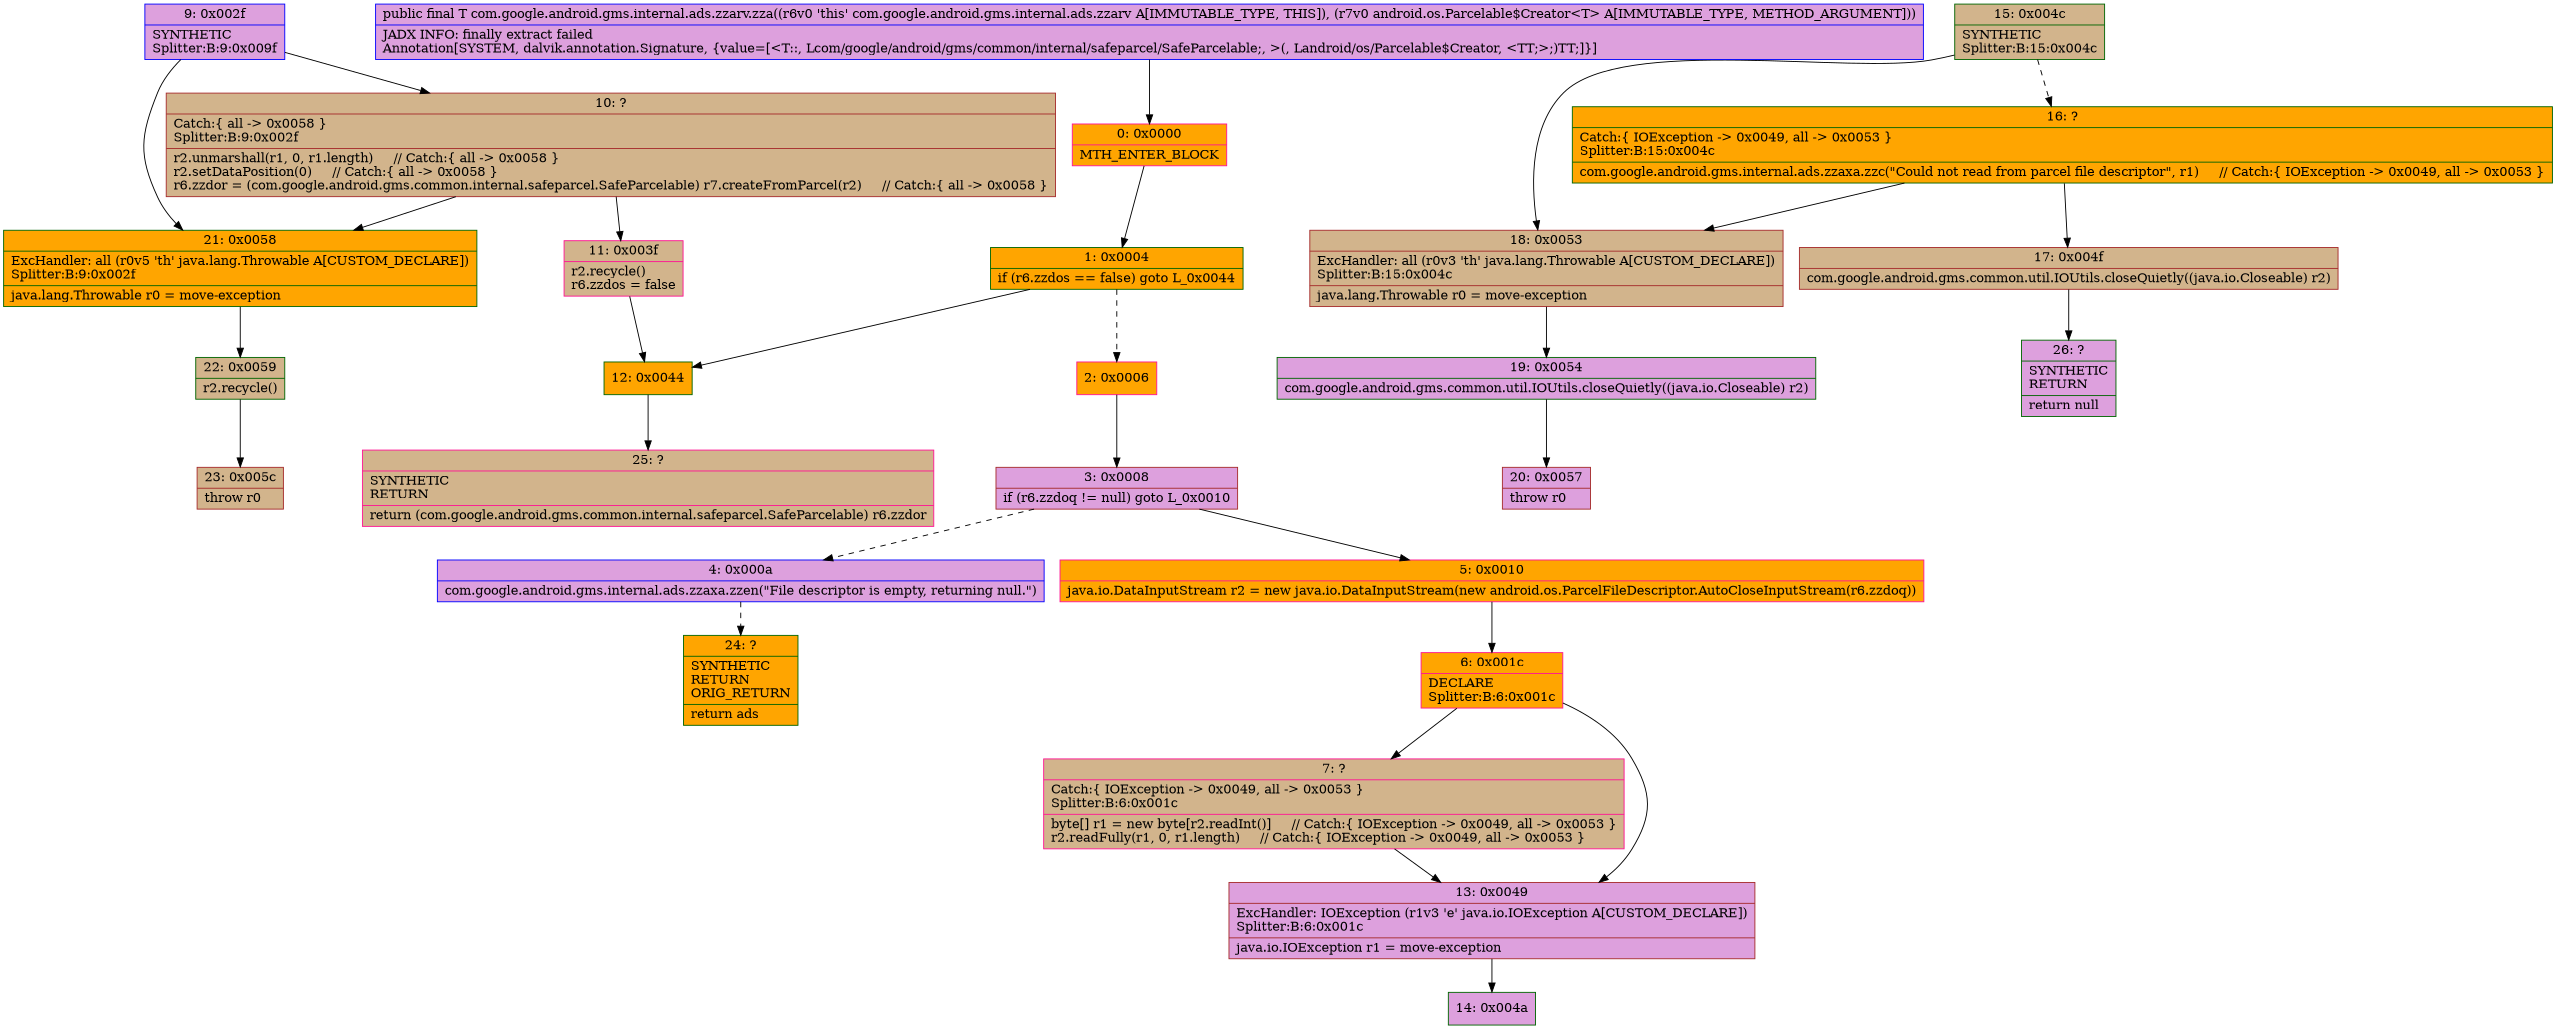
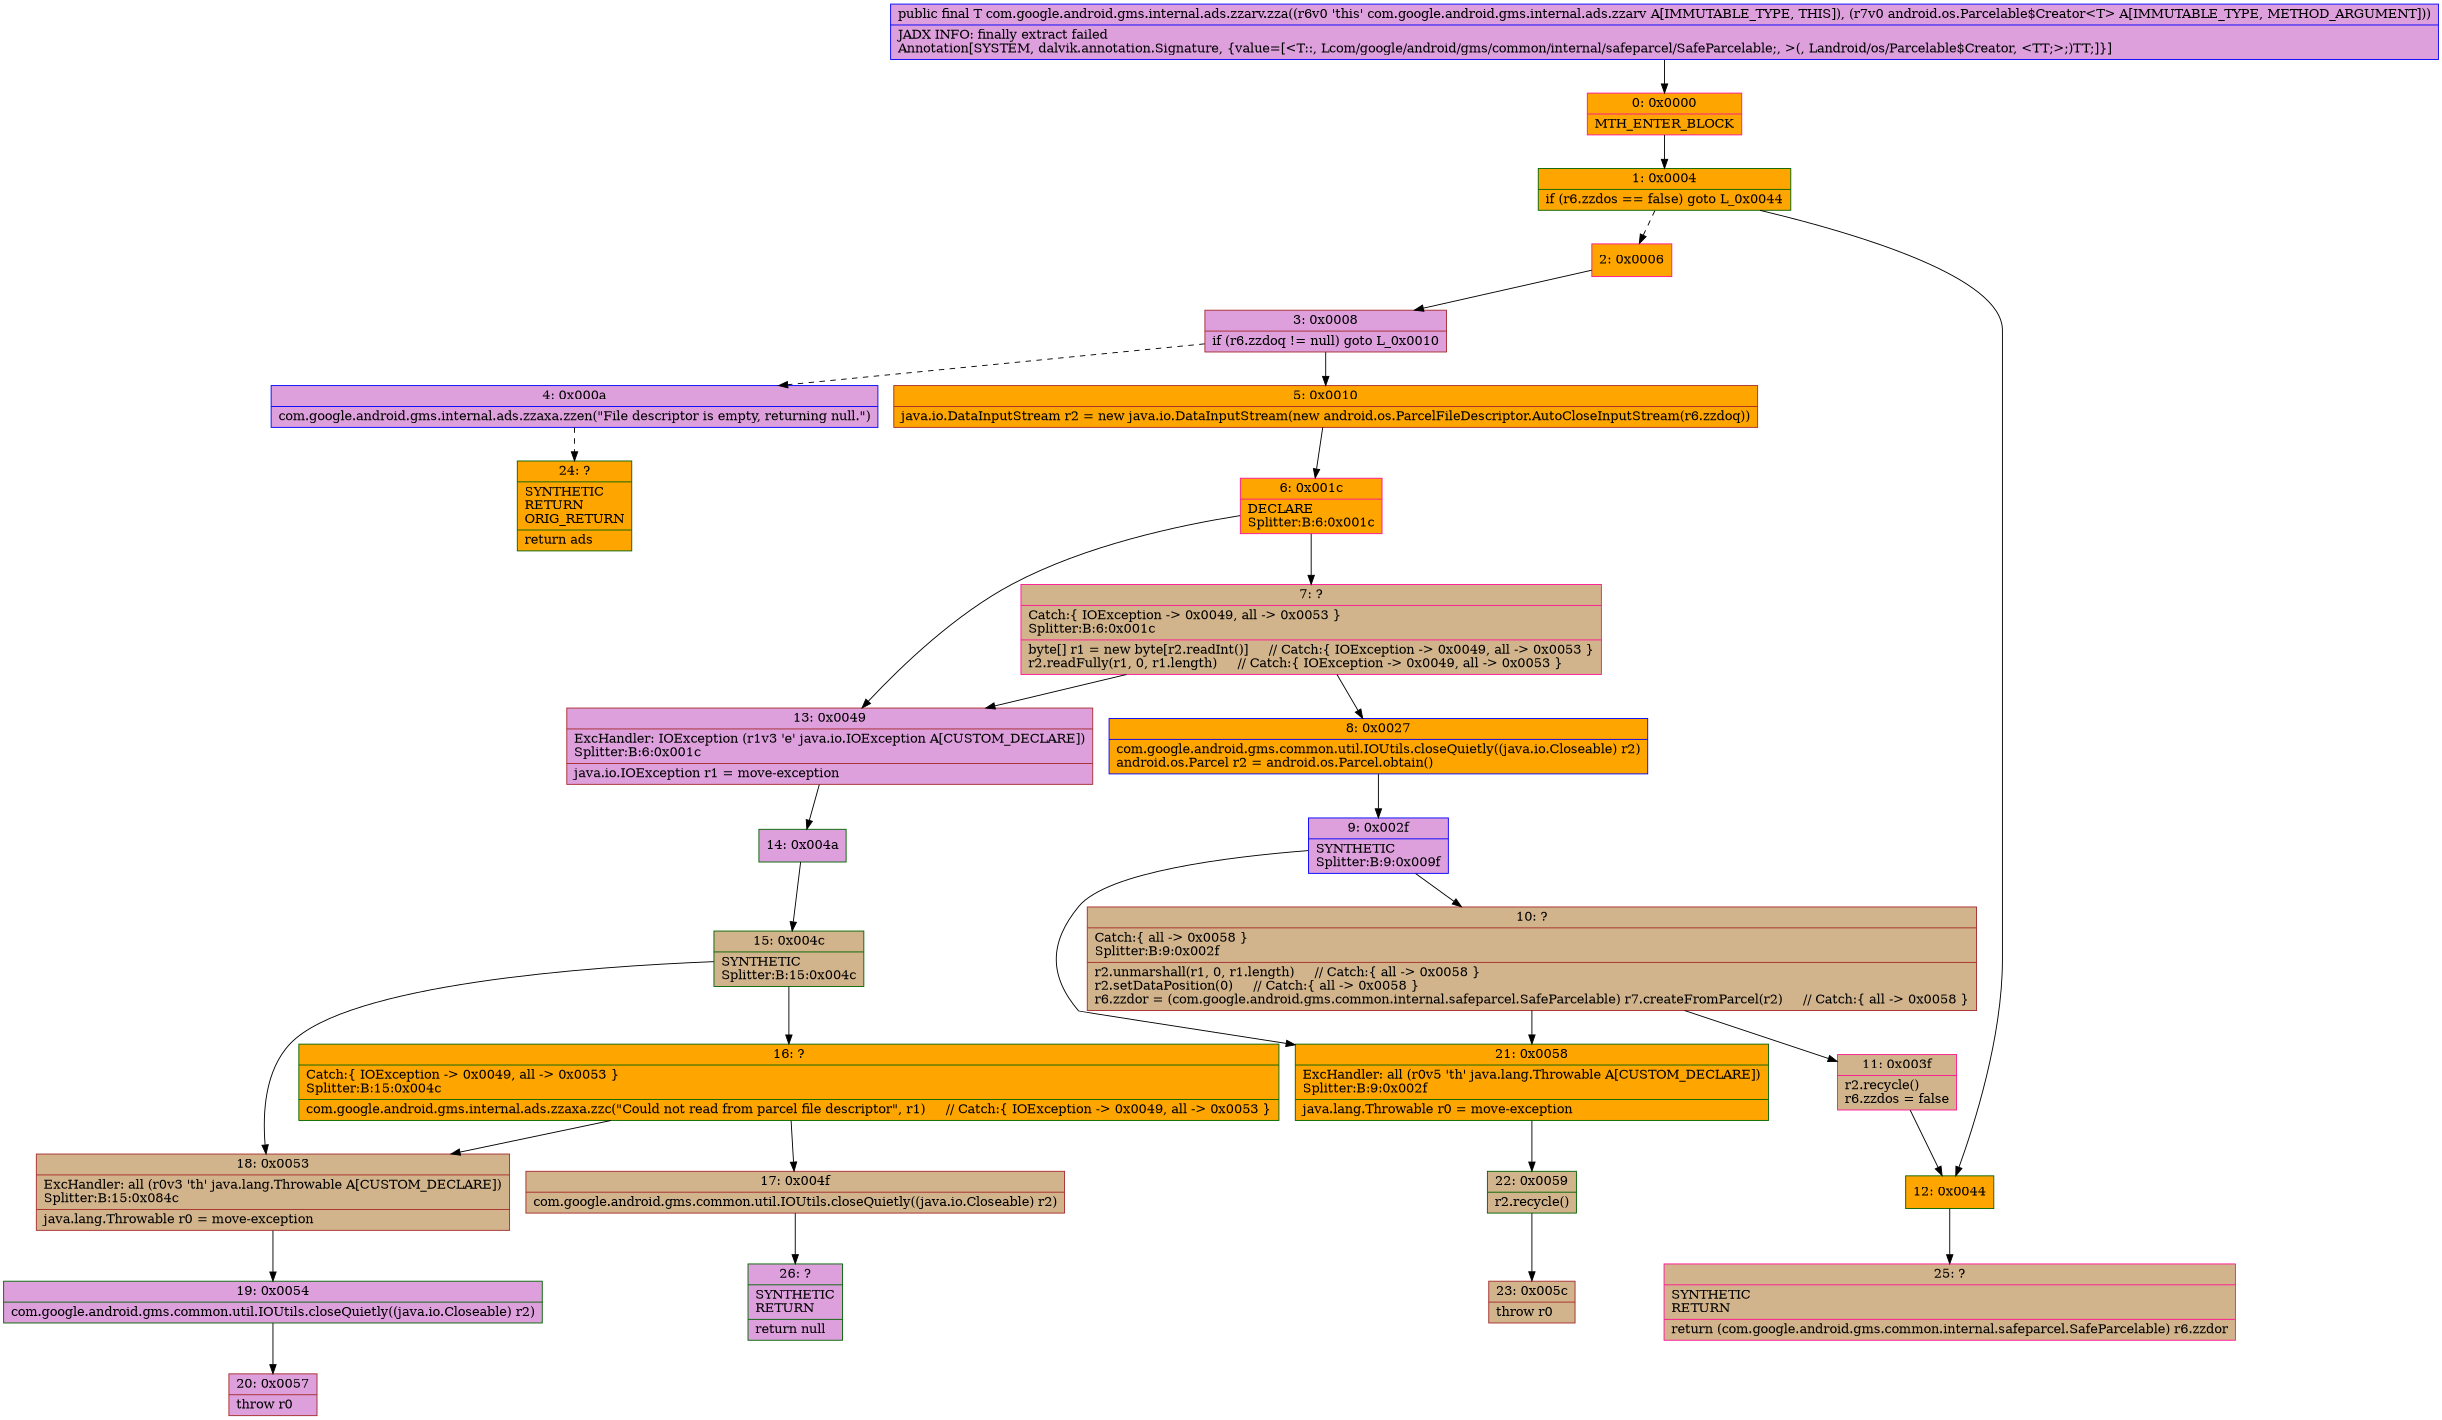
(2043, 79) -> (789, 1011)
(1385, 275) -> (111, 1199)
(1492, 581) -> (1326, 406)
none -> (1378, 746)
none -> (797, 892)
